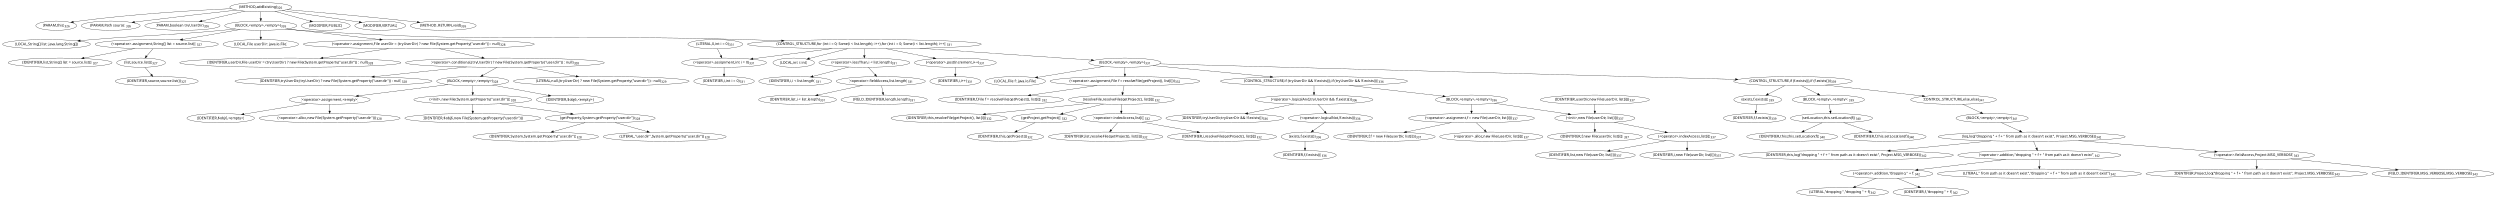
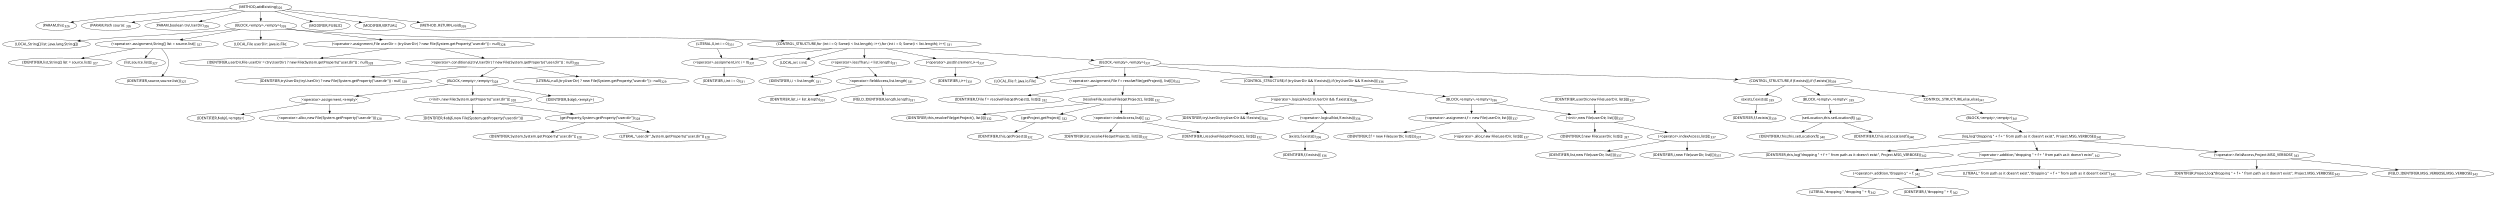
(148, 71) -> (169, 61)
